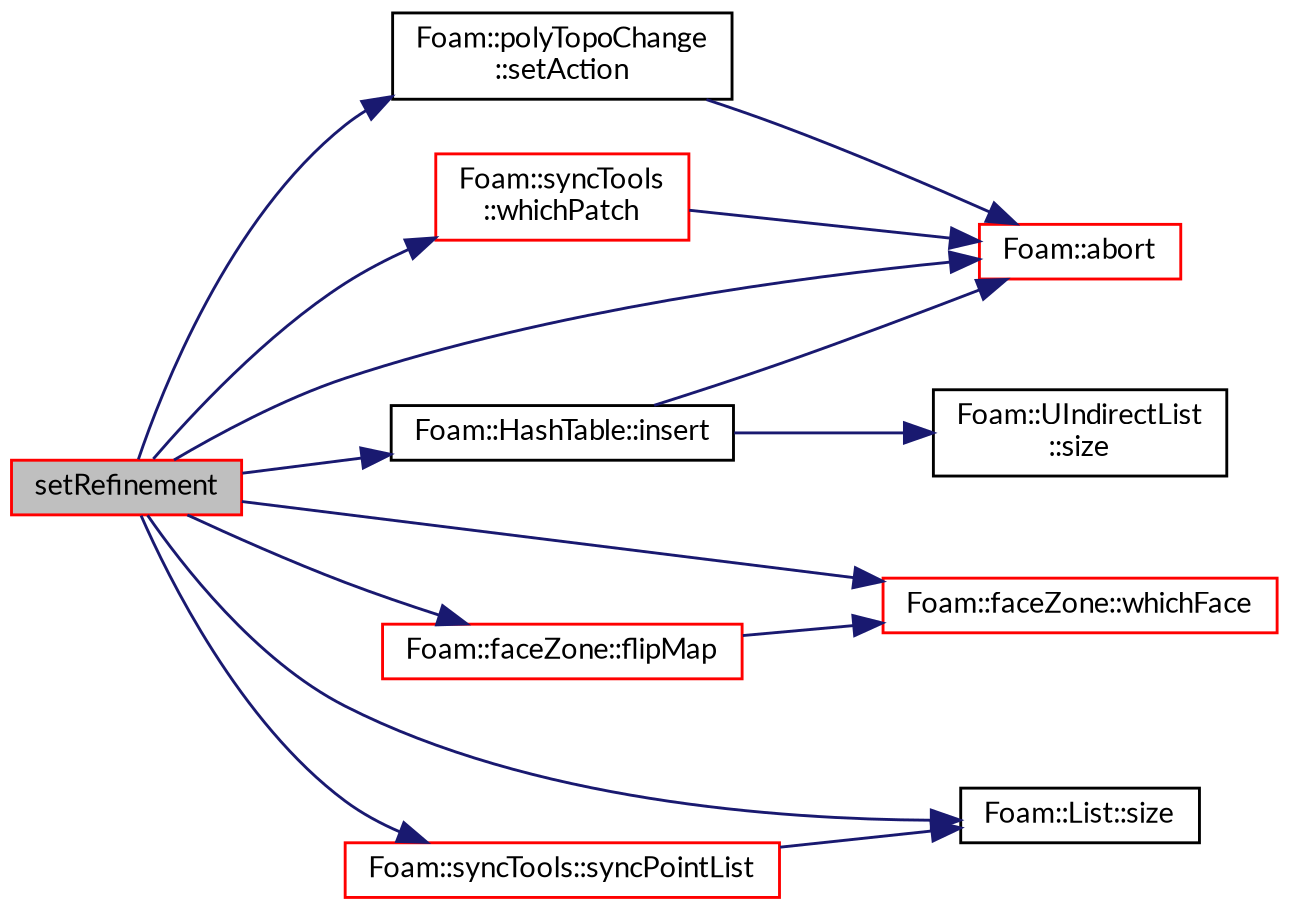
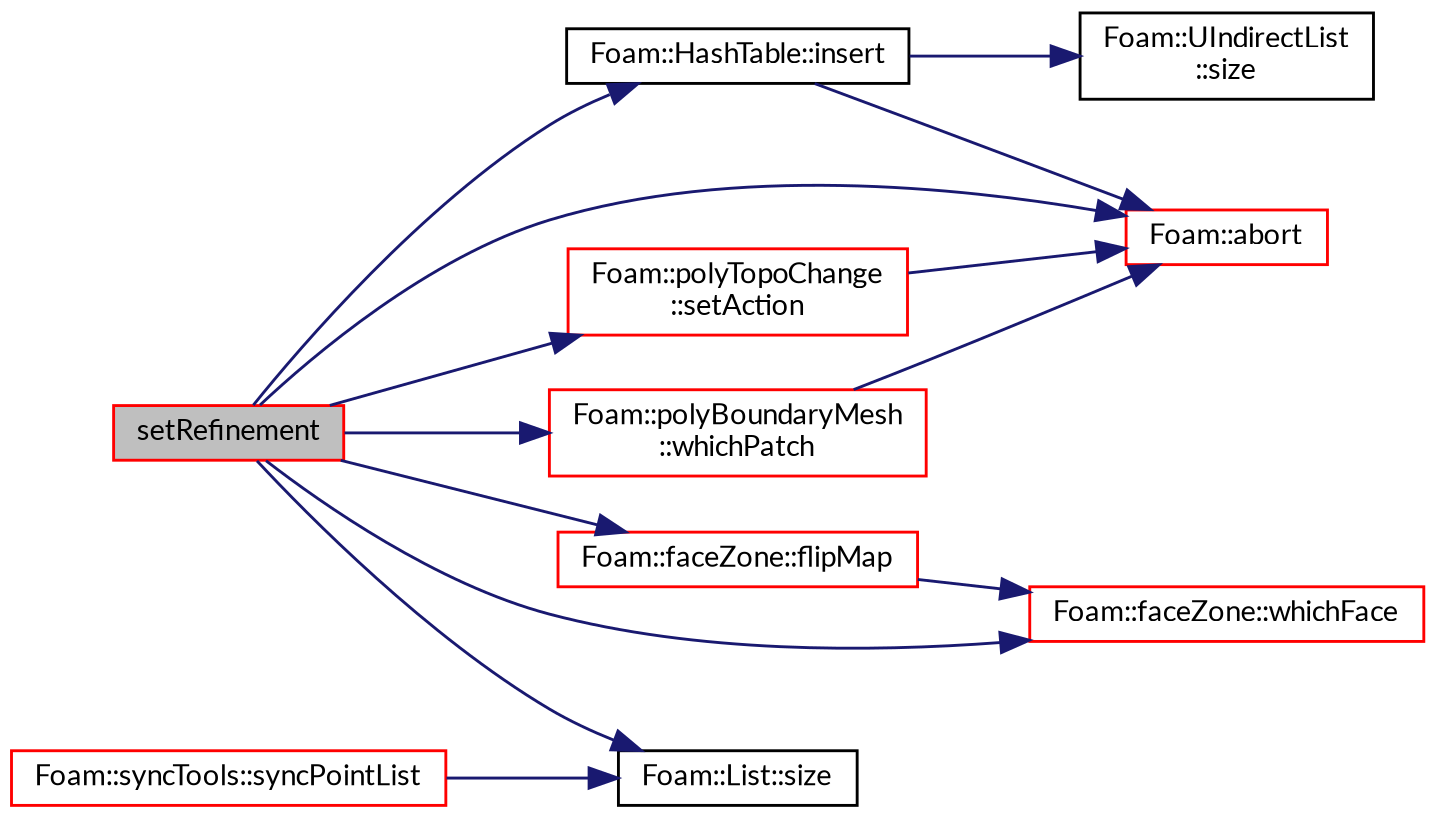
(562, 56) -> (738, 292)
(562, 197) -> (738, 433)
(245, 696) -> none
